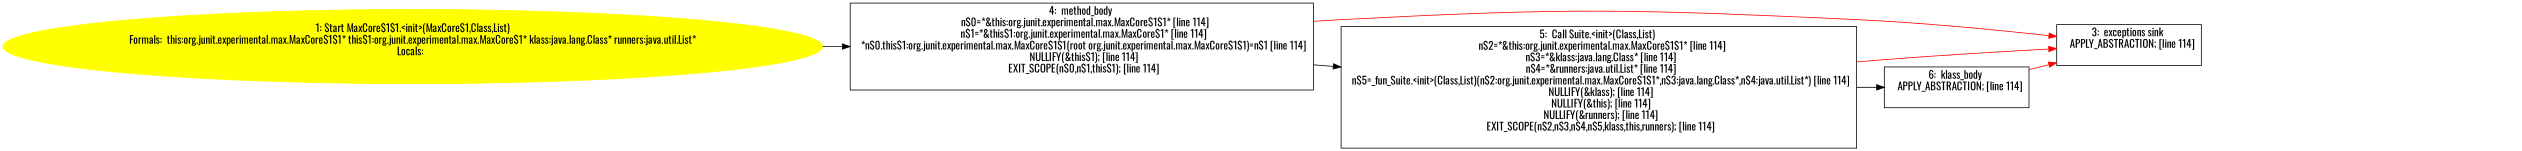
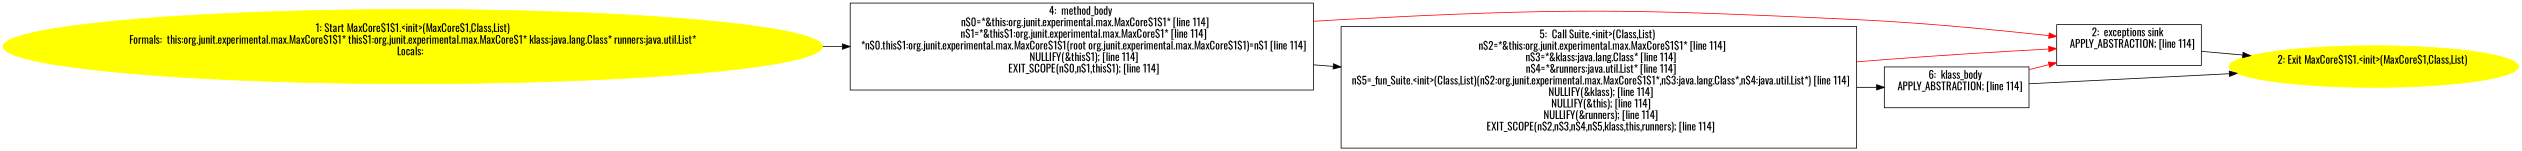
(2129, 45) -> (2129, 45)
none -> (2374, 67)
